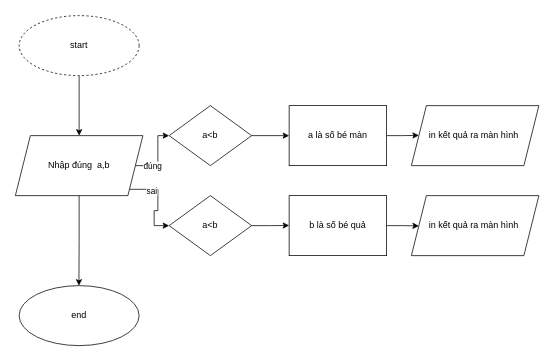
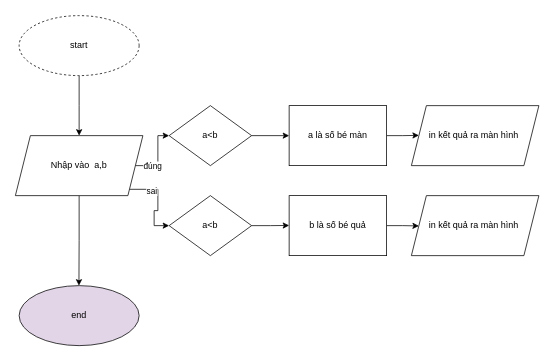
(79, 165) -> (79, 165)
(79, 315) -> (79, 315)
